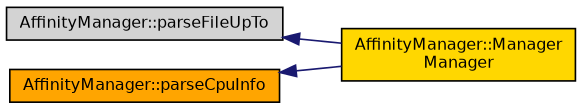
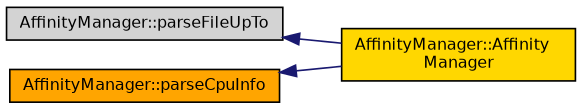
(459, 55) -> (459, 55)
